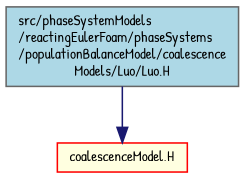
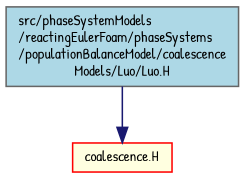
(122, 158) -> (122, 158)
